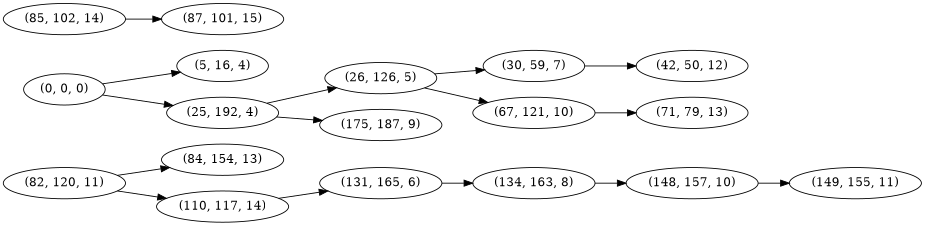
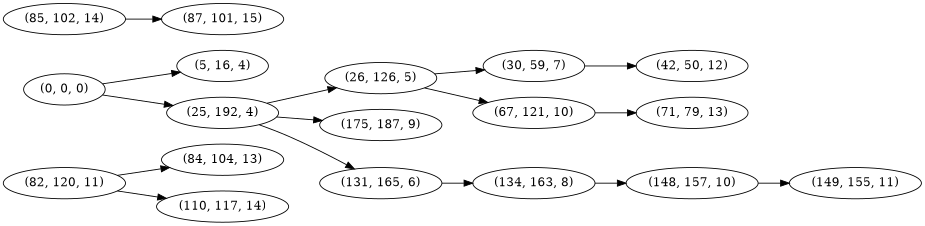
(223, 160) -> (223, 160)
(299, 195) -> (304, 143)
